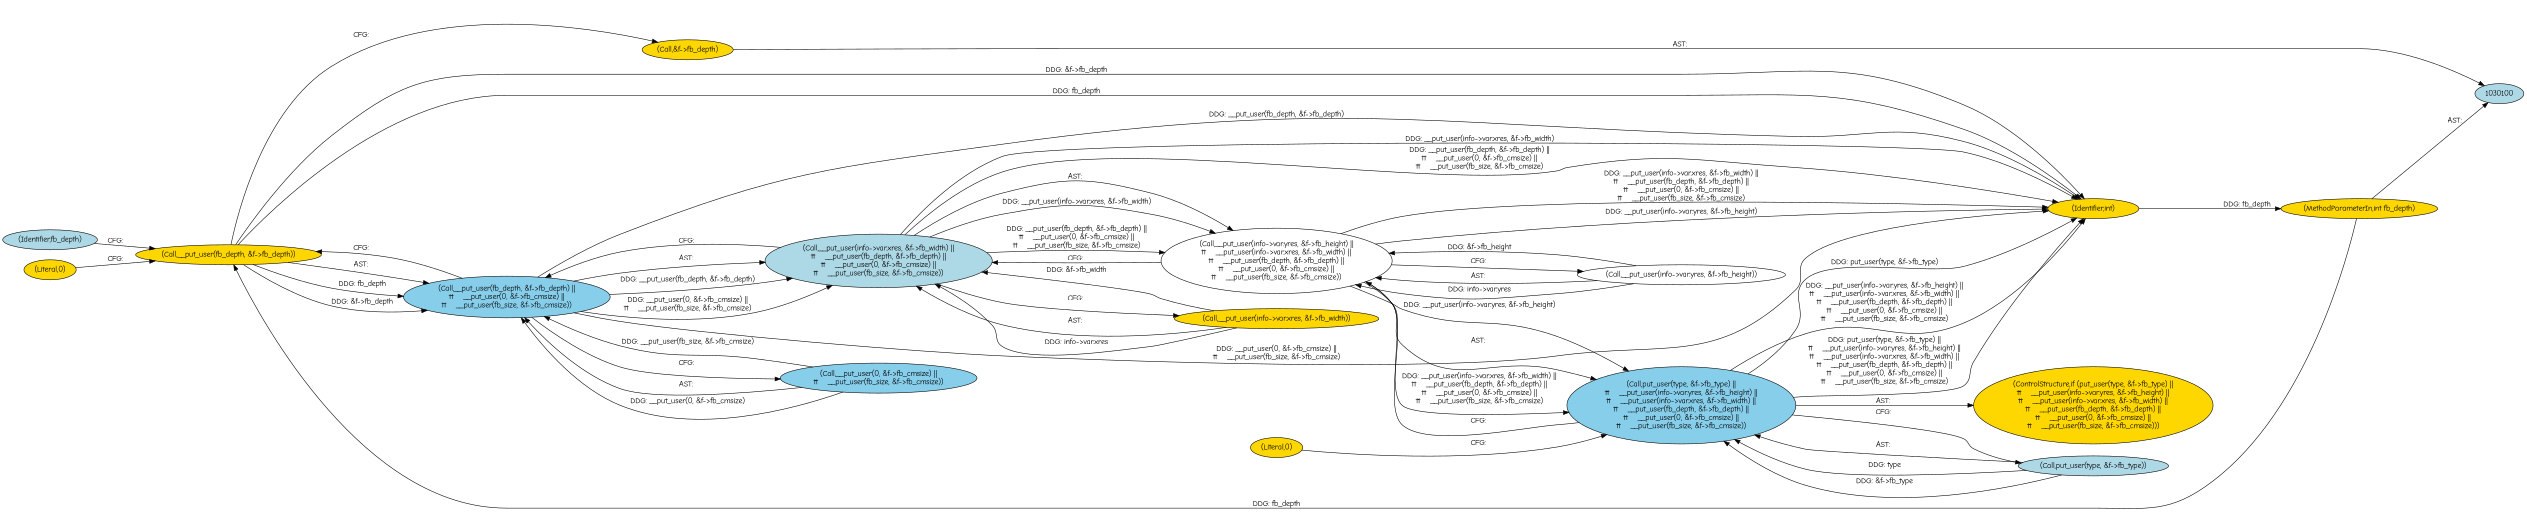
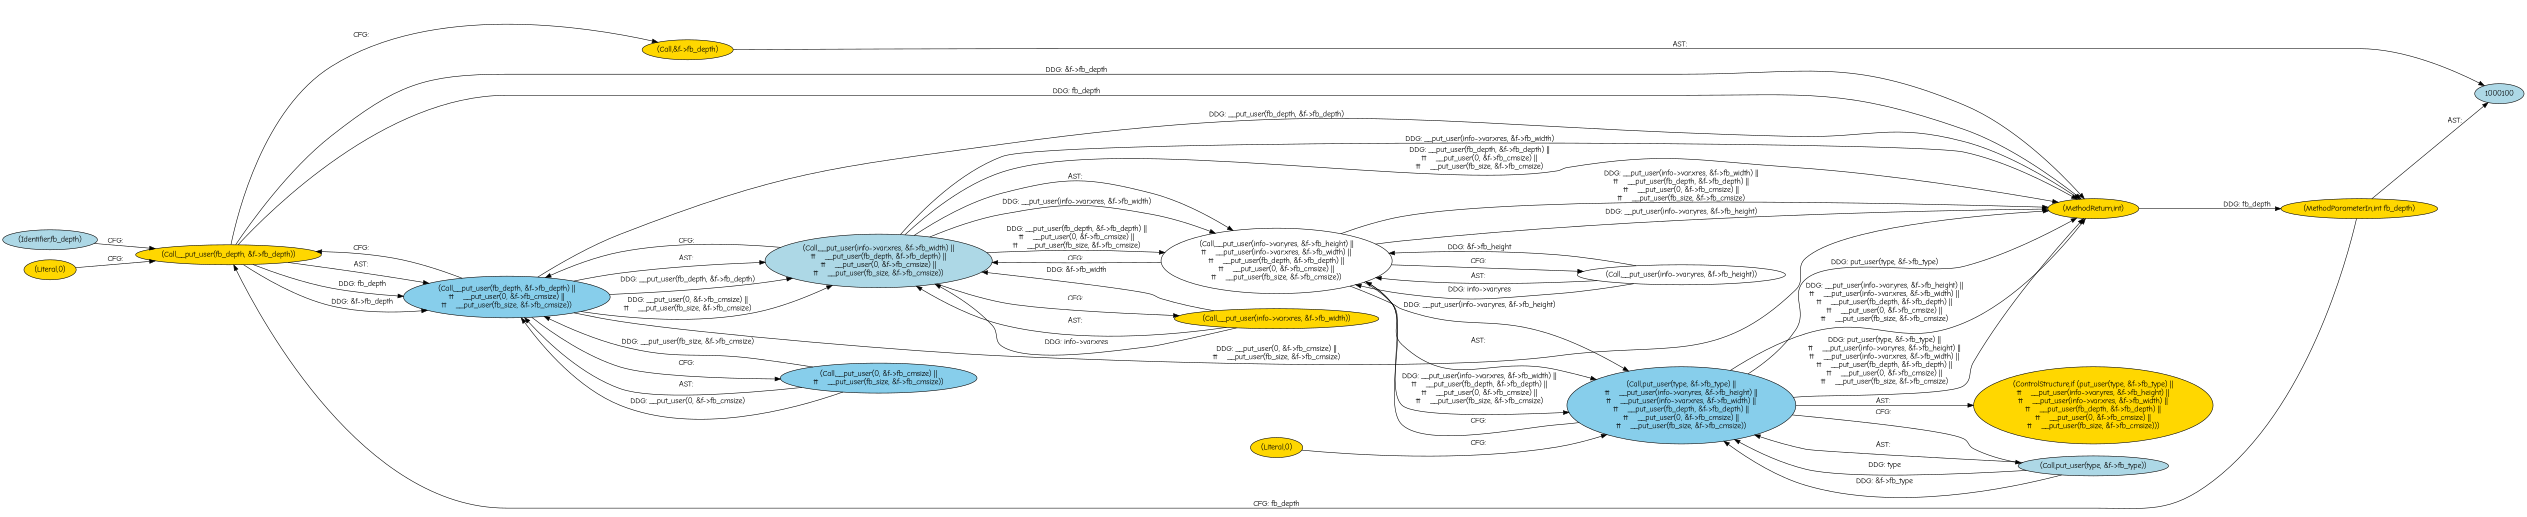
(2499, 94) -> (2499, 94)
(2093, 209) -> (2093, 209)
(1277, 504) -> (1277, 504)
